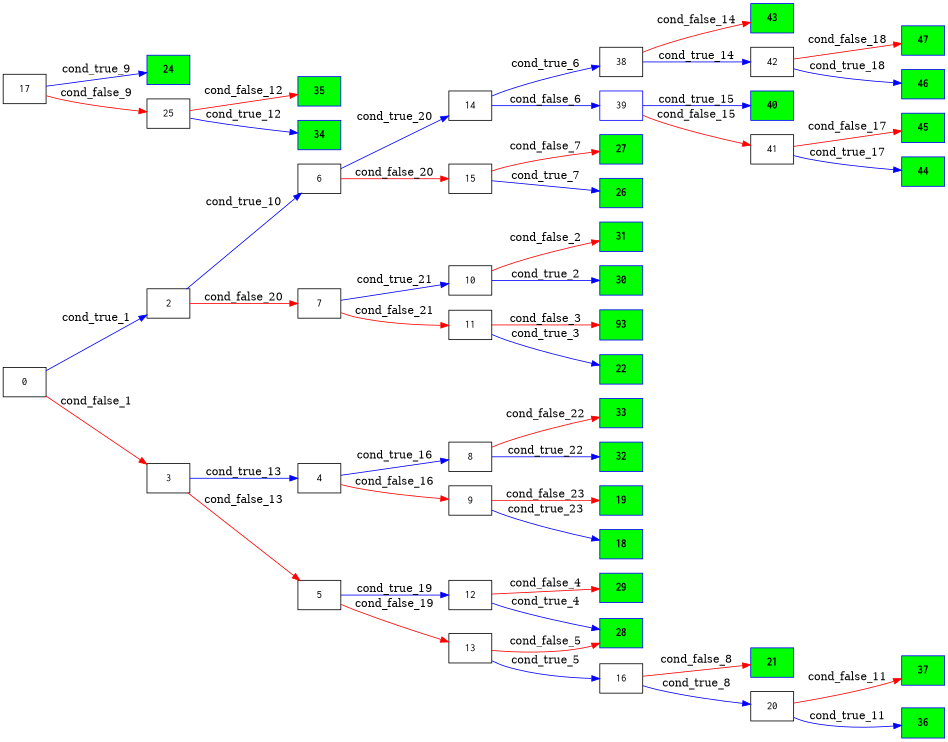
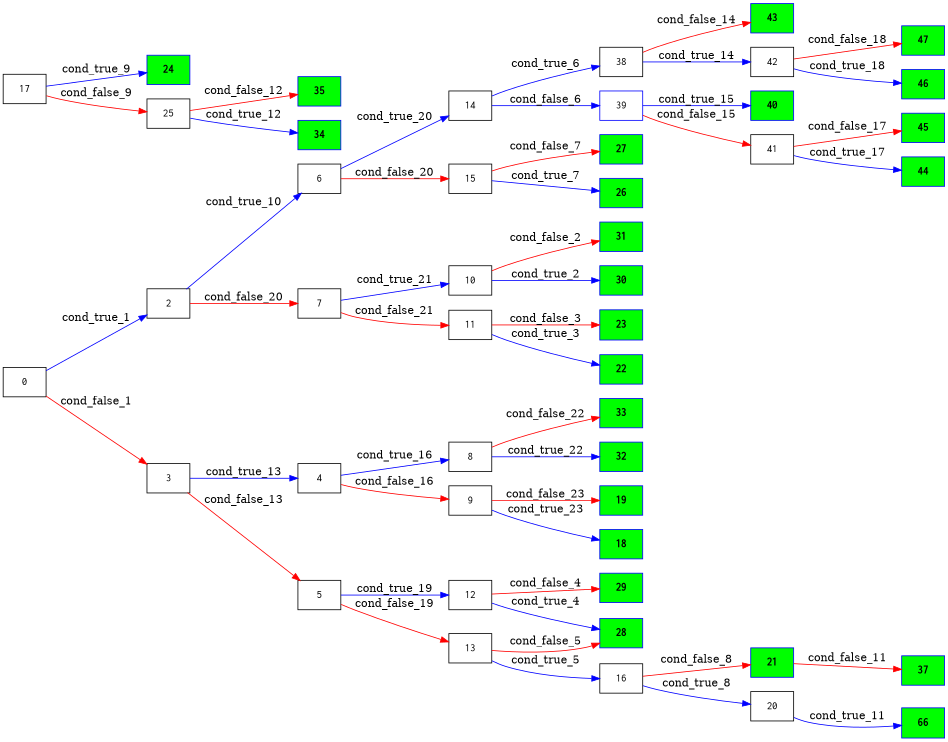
(621, 325) -> (621, 325)
(844, 694) -> (844, 666)
(923, 723) -> (923, 723)
